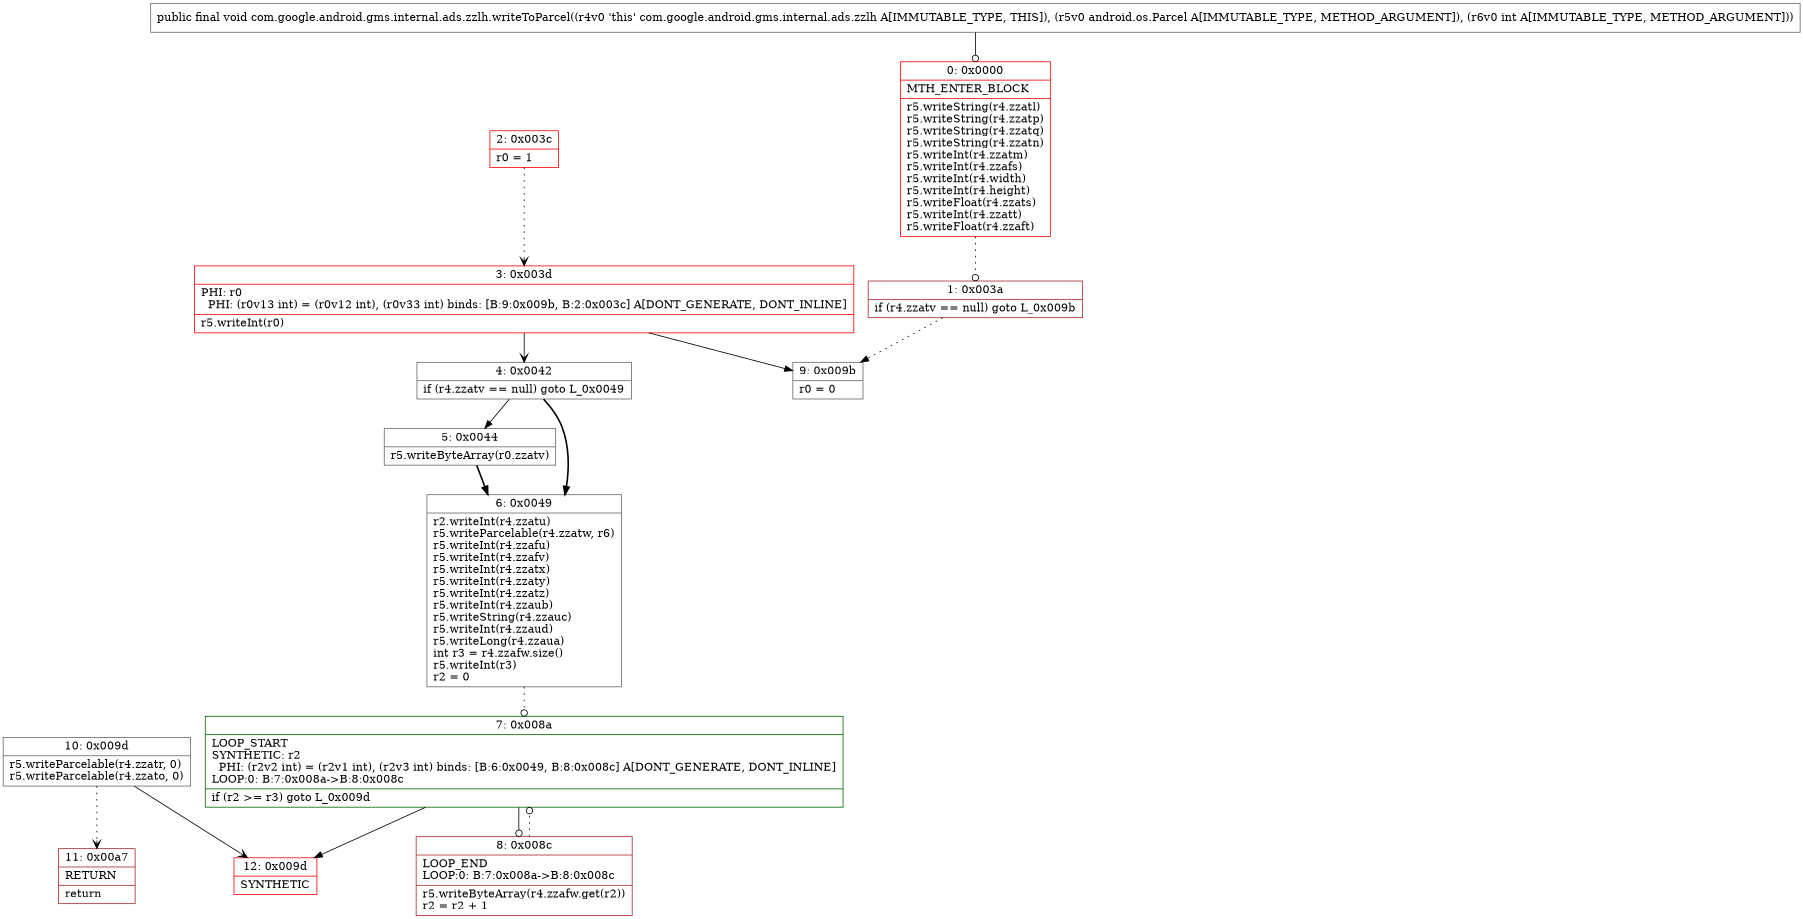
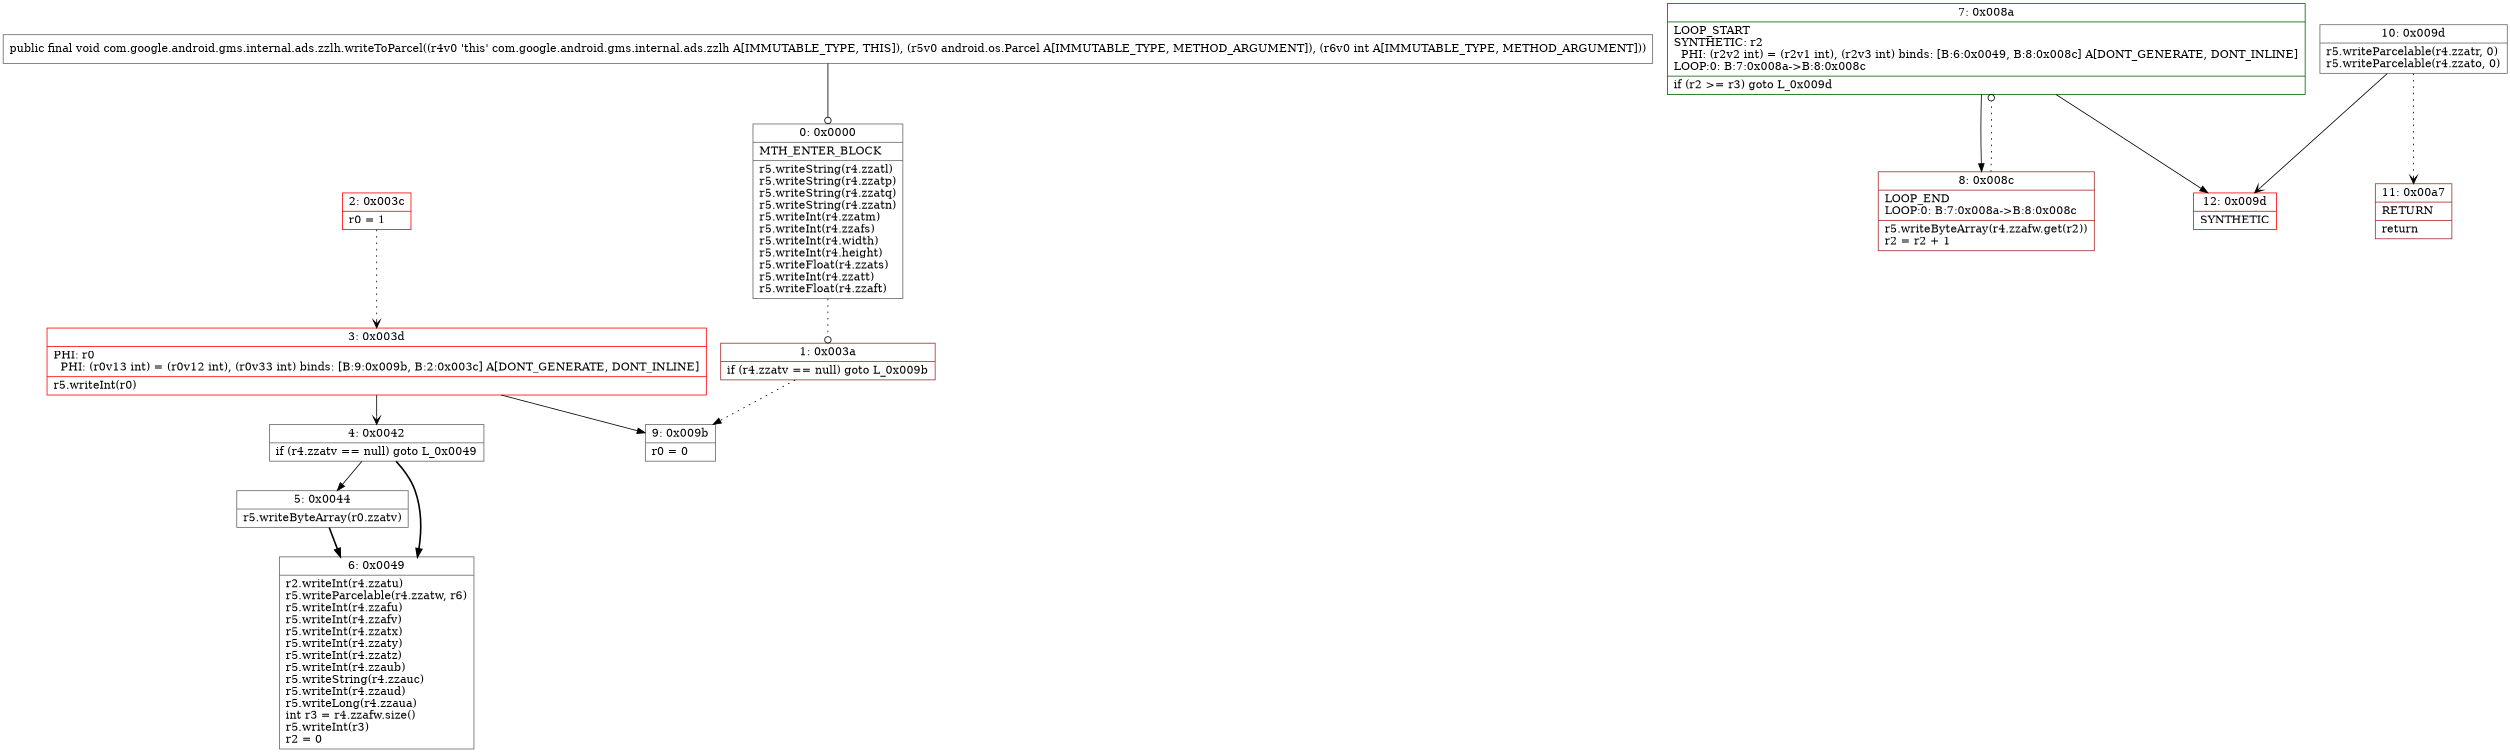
(975, 149) -> (828, 211)
(524, 698) -> none
(519, 819) -> (1981, 129)
